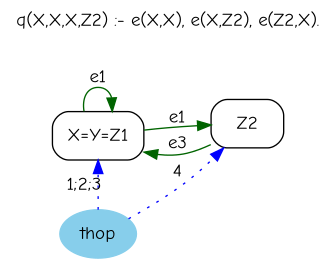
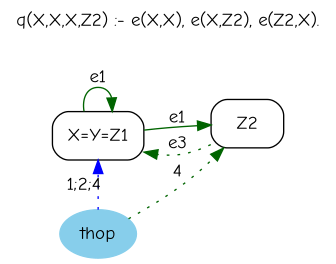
(185, 154) -> (185, 154)
(84, 185) -> (84, 185)
(173, 191) -> (173, 191)
